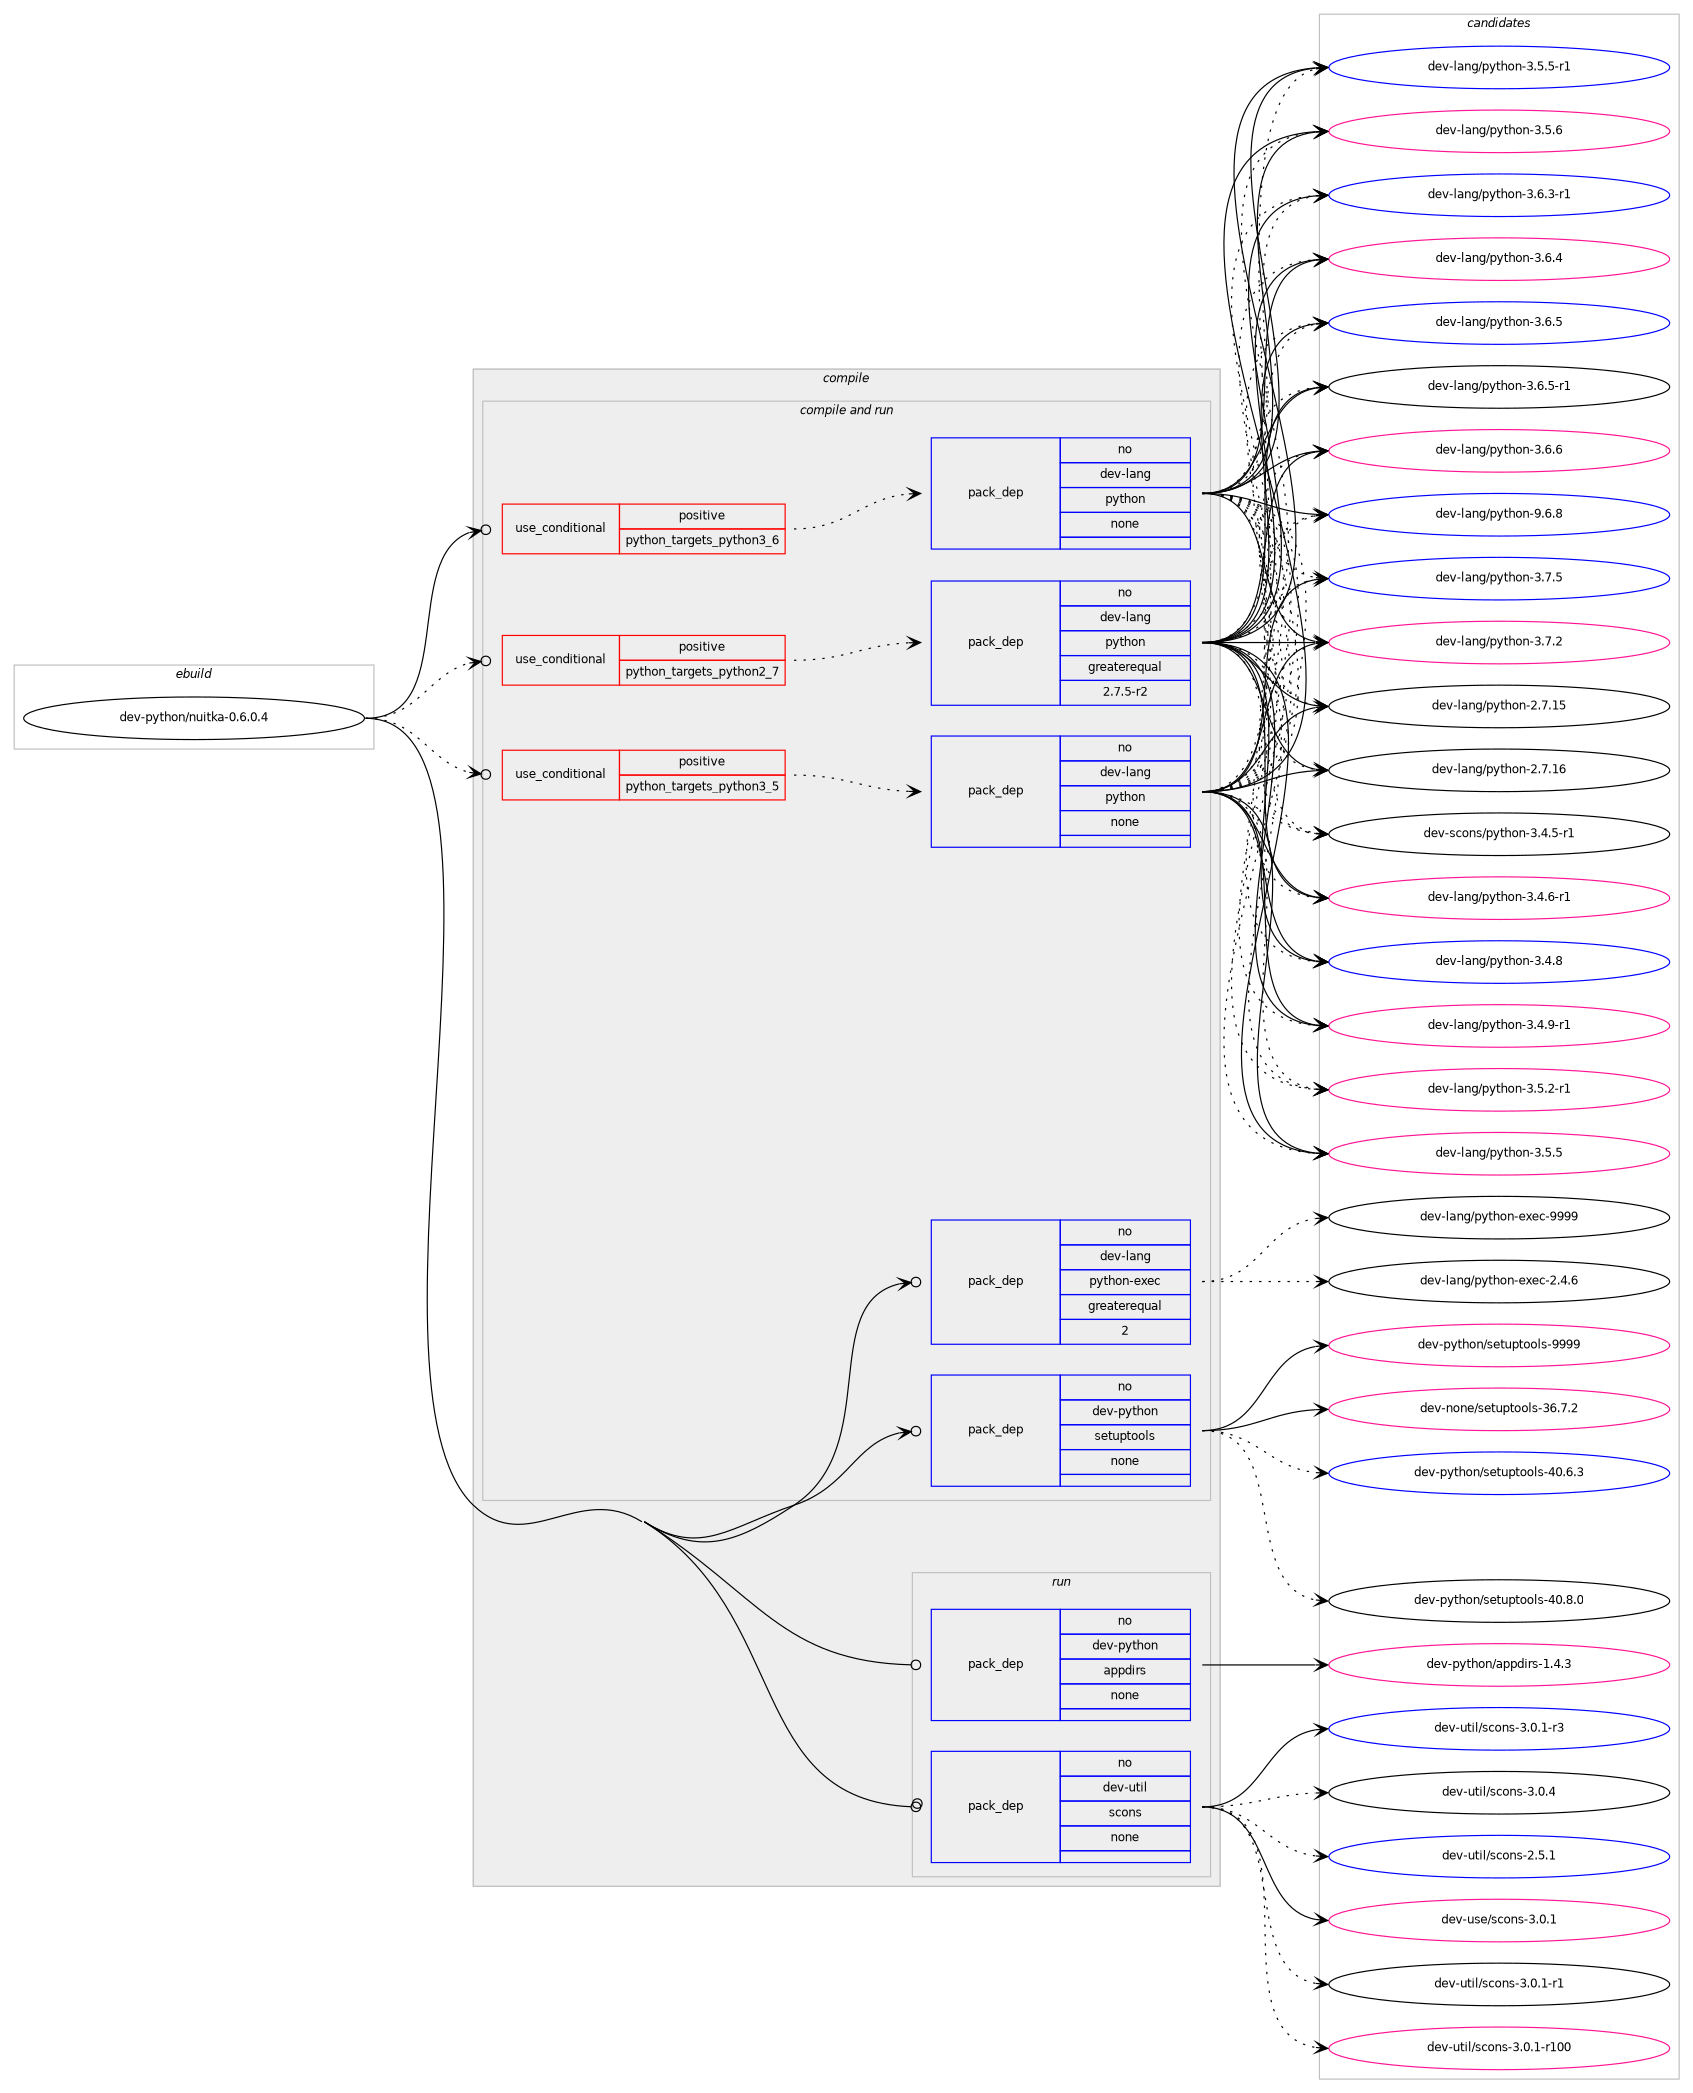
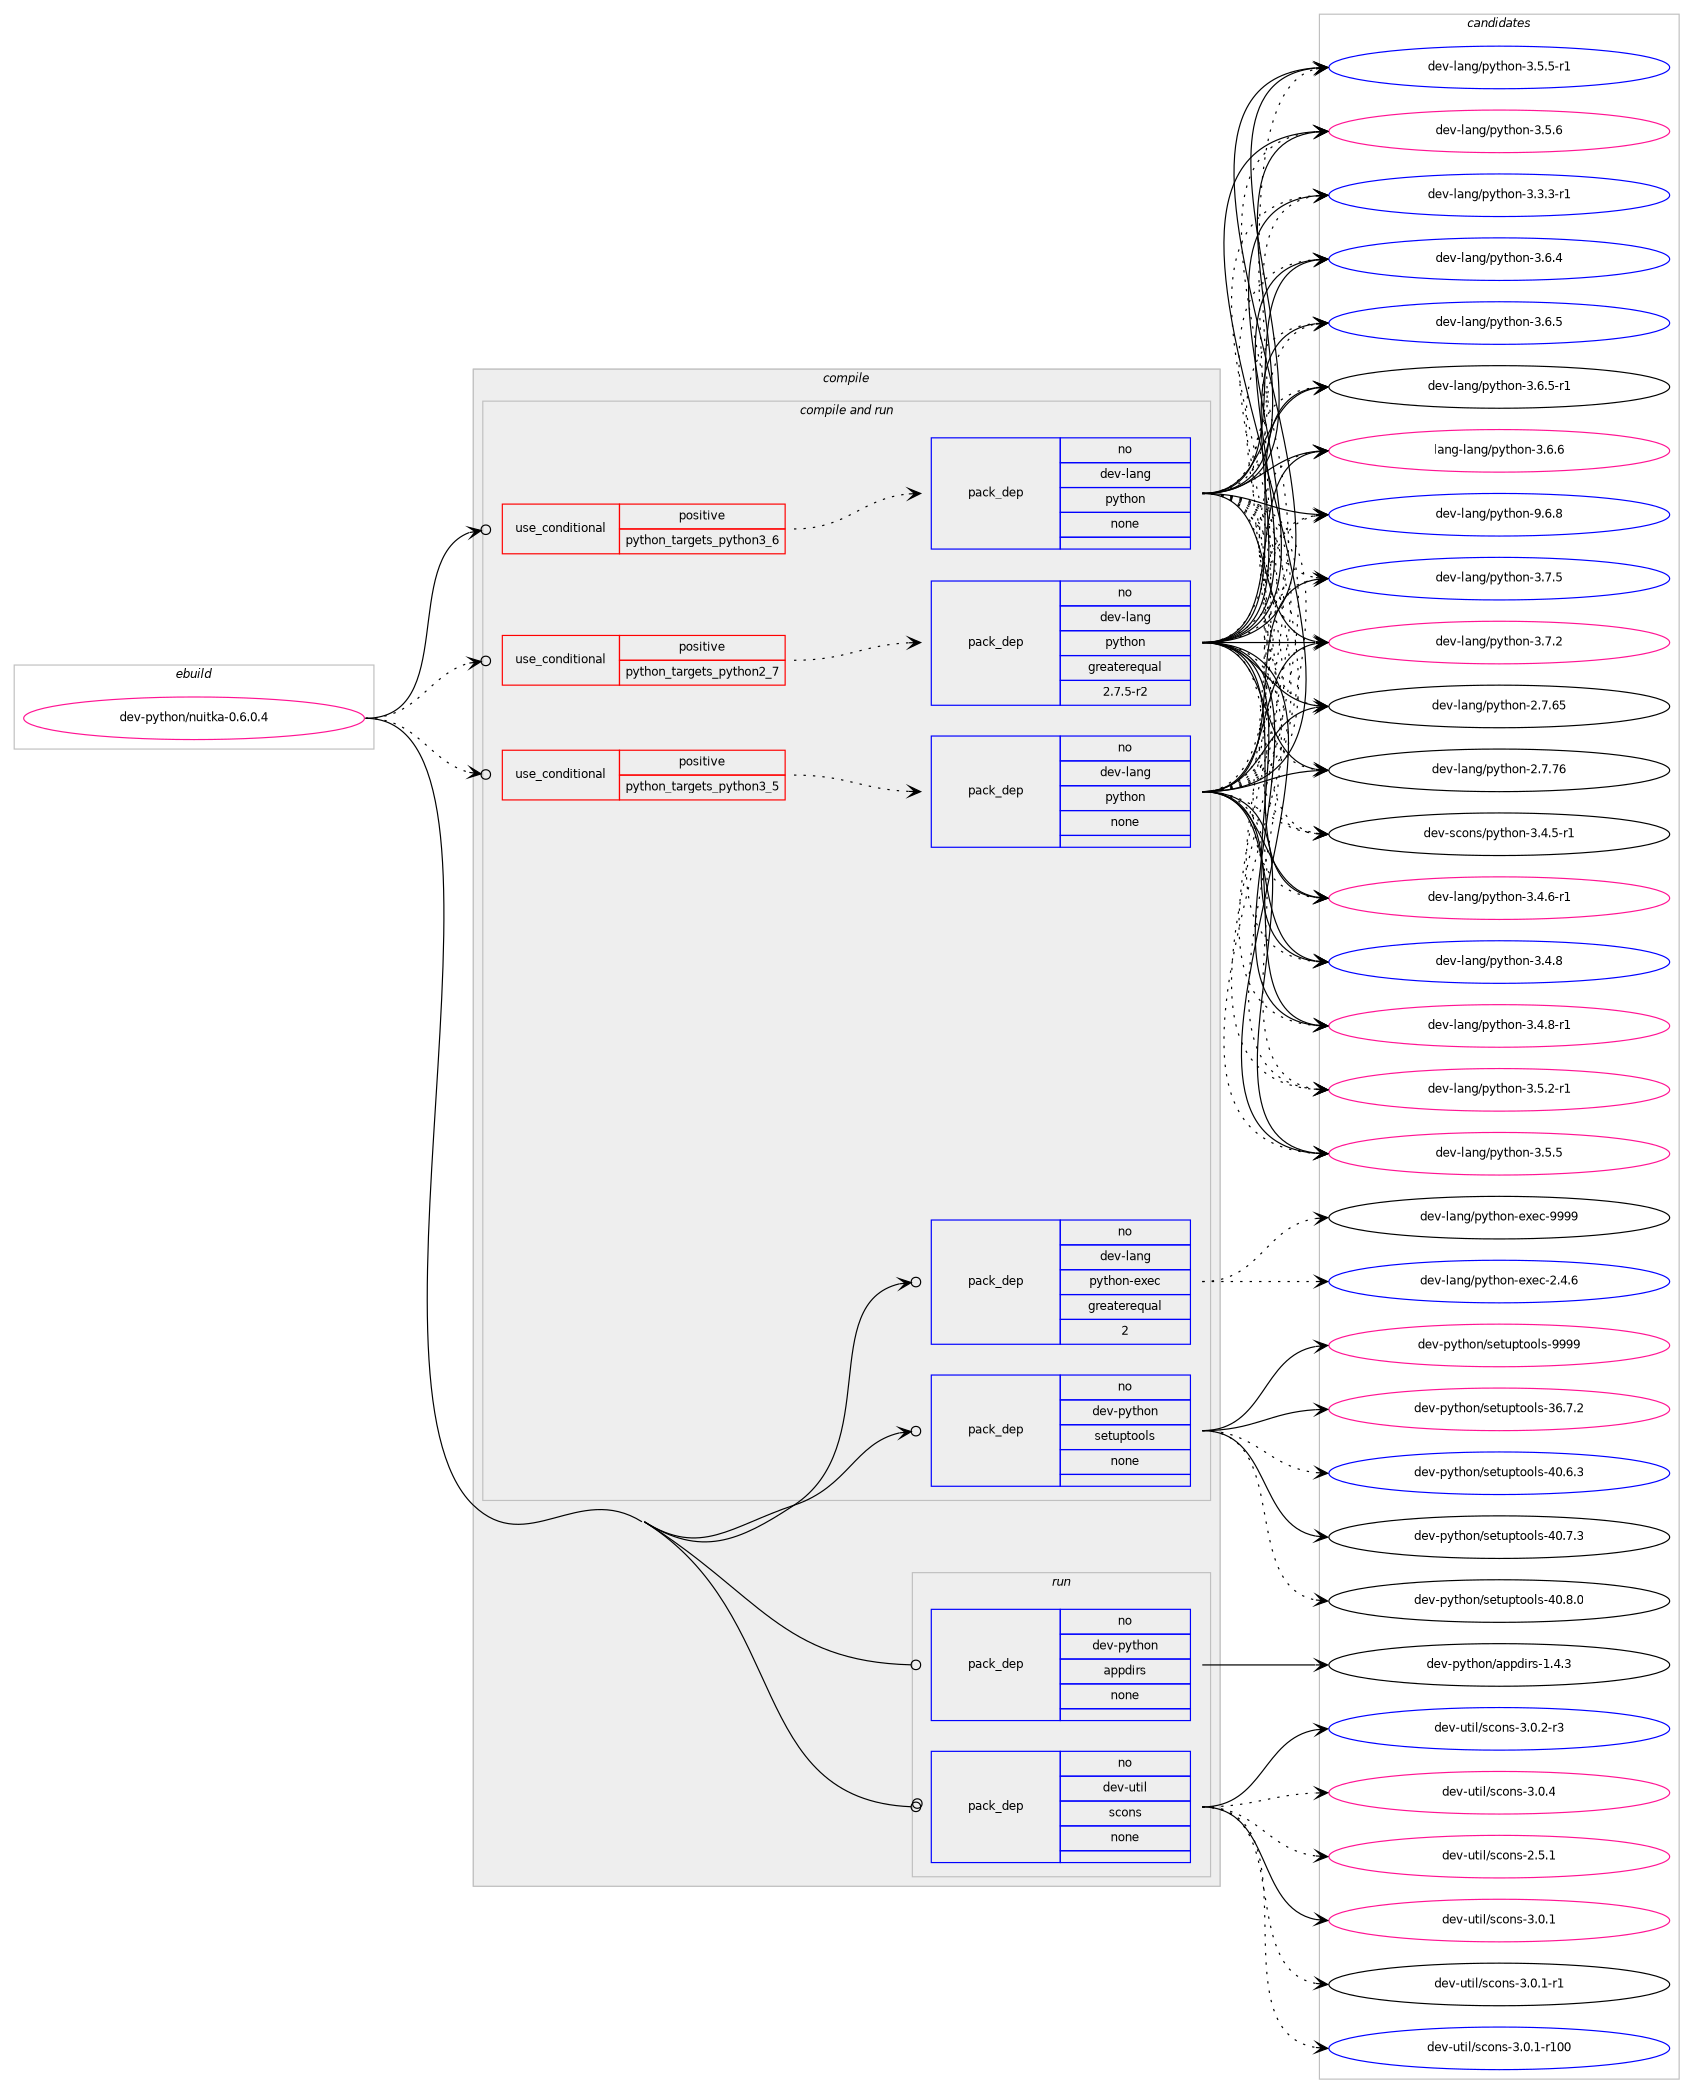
(1499, 195) -> (1499, 195)
(1499, 259) -> (1499, 259)
(1499, 451) -> (1499, 451)
(1499, 706) -> (1499, 706)
(194, 718) -> (194, 718)
(1499, 770) -> (1499, 770)
(1499, 1026) -> (1499, 1026)
(1499, 1282) -> (1499, 1282)
(1499, 1409) -> (1499, 1409)
none -> (1499, 1537)
(1499, 1665) -> (1499, 1665)
(1499, 1729) -> (1499, 1729)
(1499, 1793) -> (1499, 1793)
(1499, 1857) -> (1499, 1857)
(1499, 1921) -> (1499, 1921)
(1499, 2048) -> (1499, 2048)
